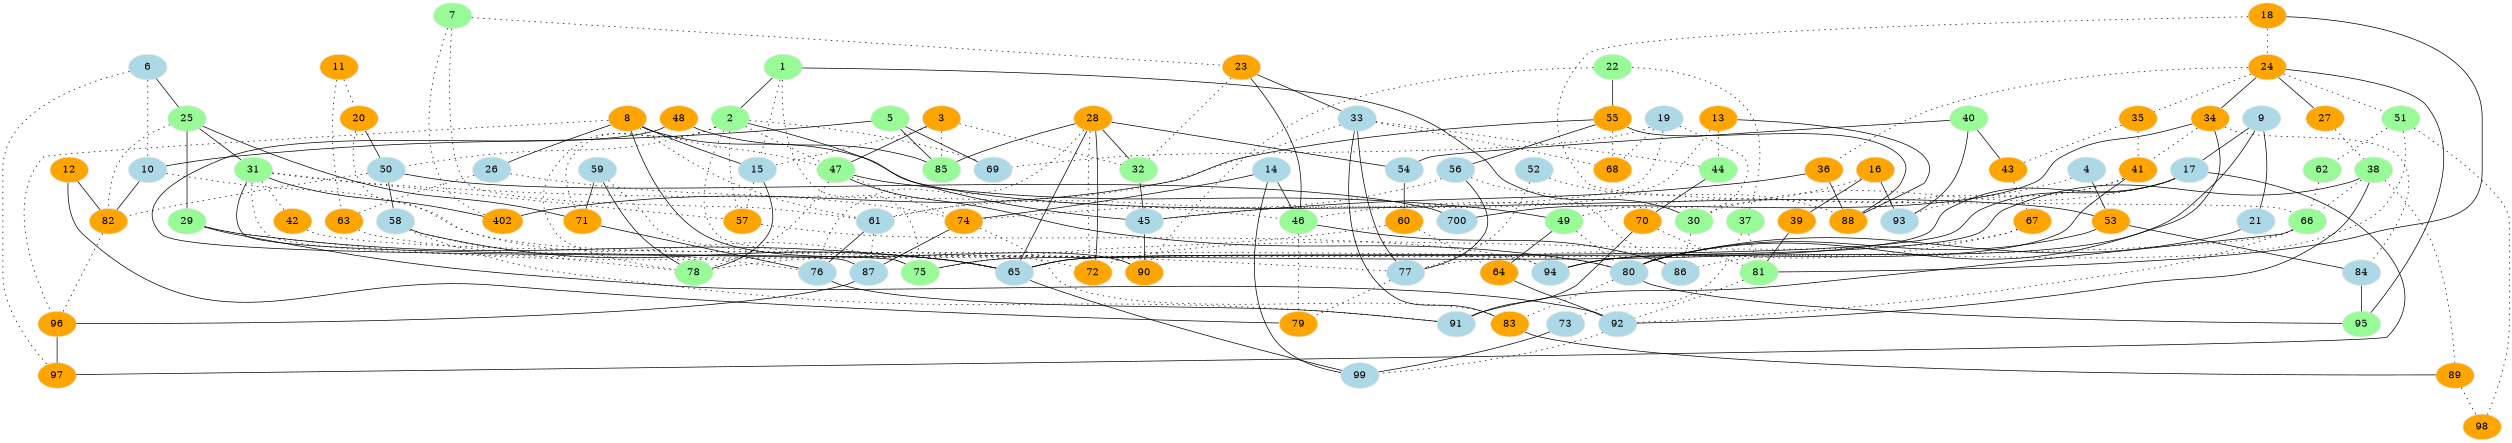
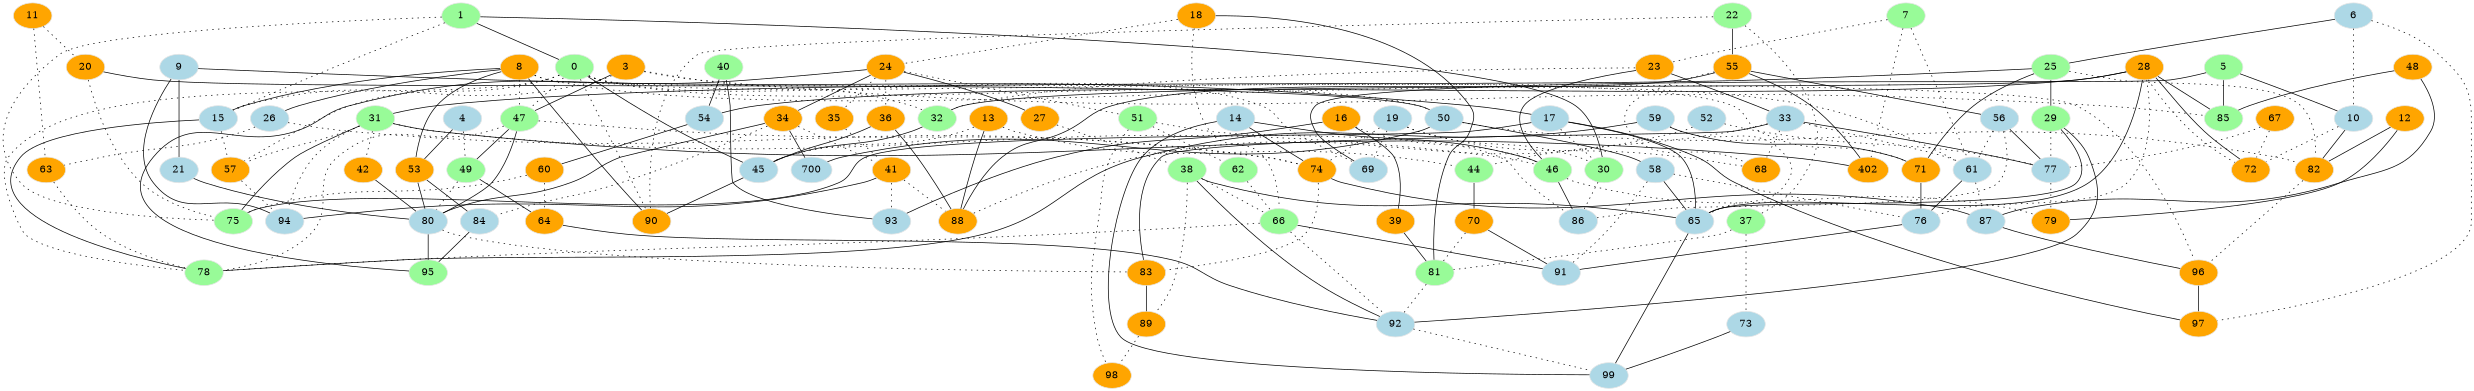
(730, 119) -> (575, 67)
(2008, 170) -> none
(959, 253) -> (406, 203)
